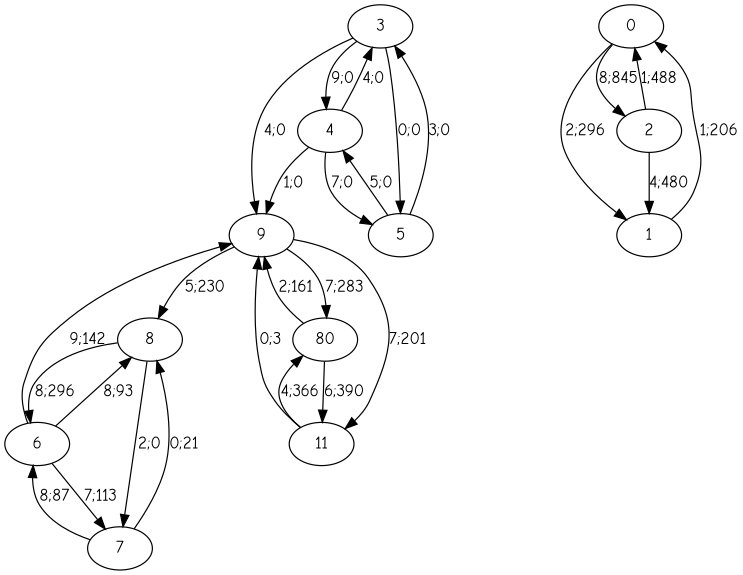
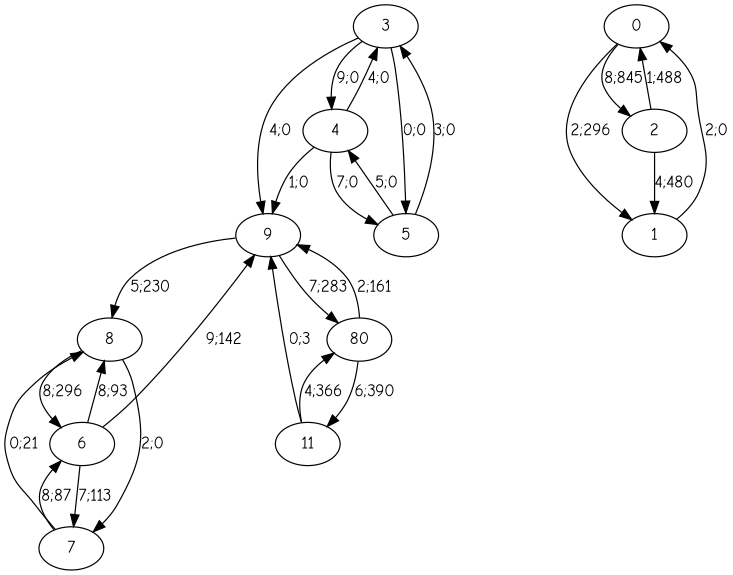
(719, 131) -> (716, 131)
(385, 309) -> none
